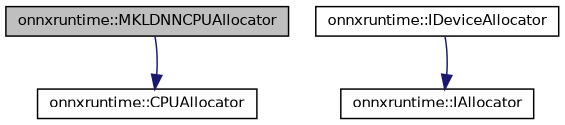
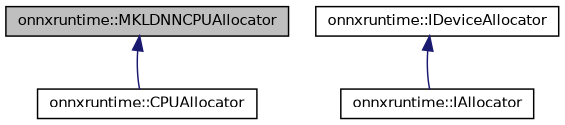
(157, 55) -> (137, 70)
(447, 55) -> (427, 70)
